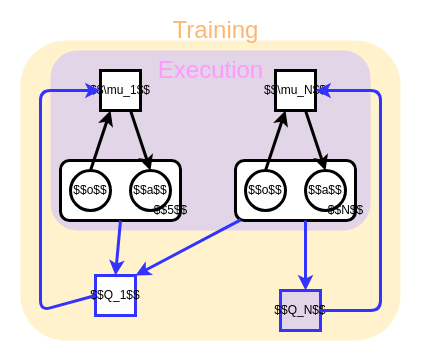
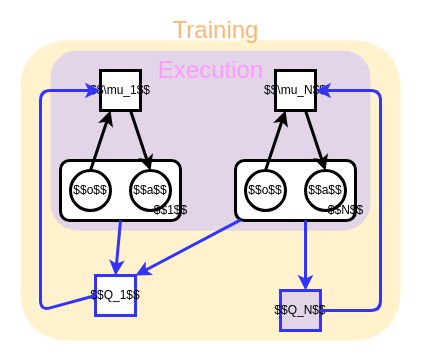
(171, 211) -> (171, 211)
